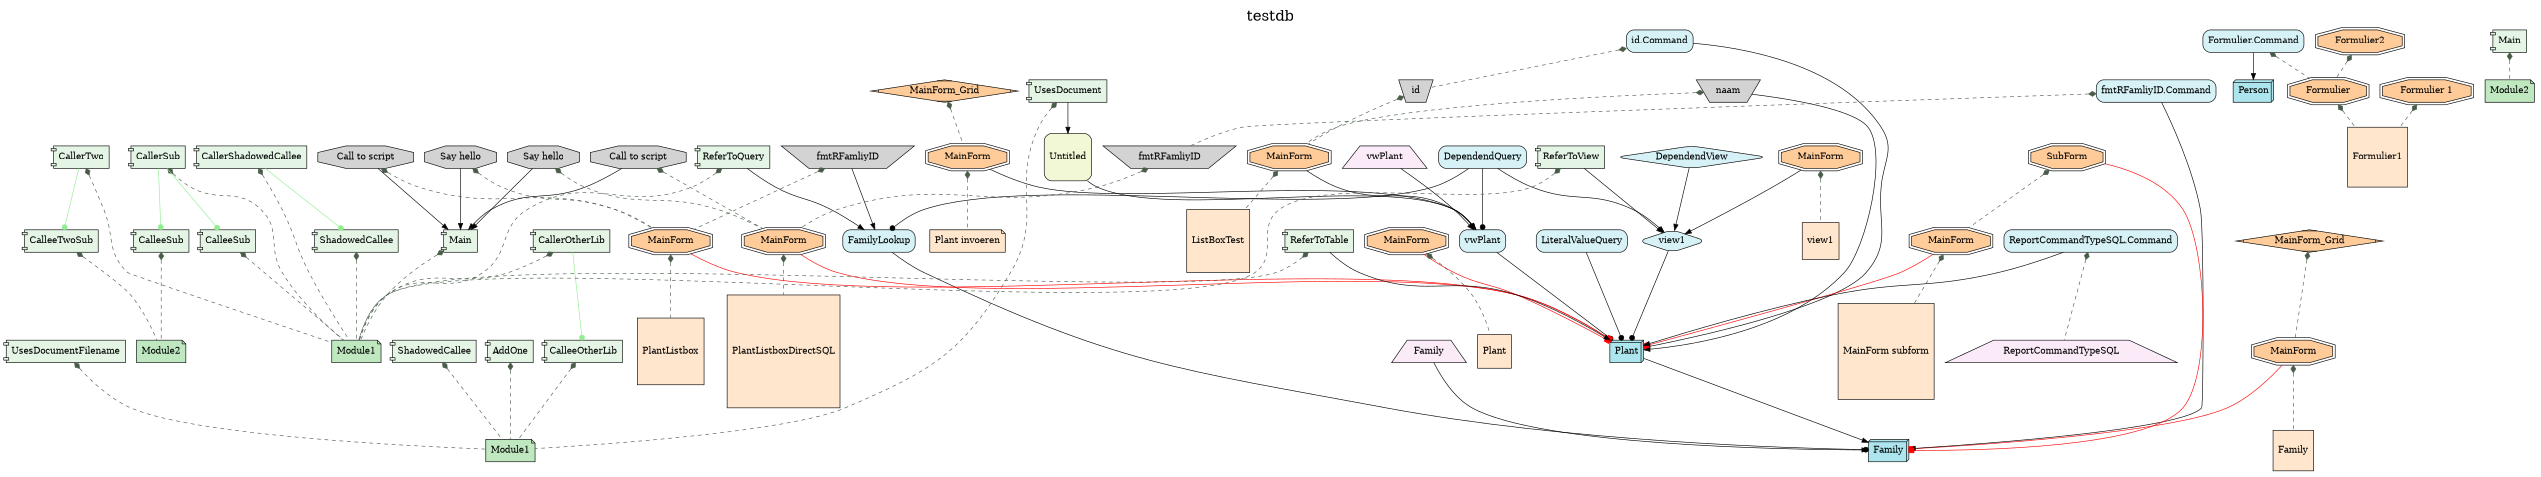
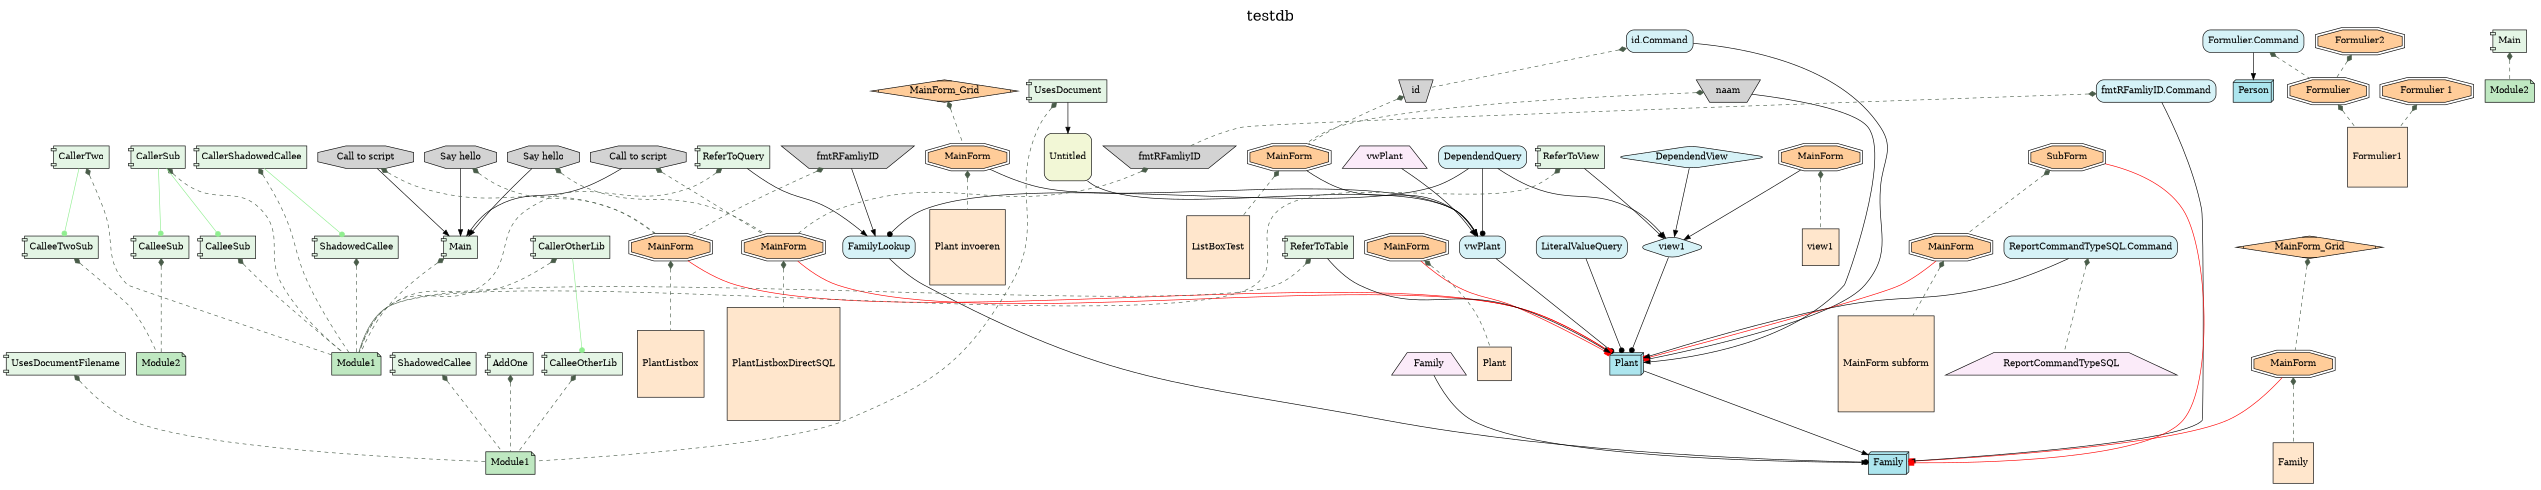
(968, 241) -> (968, 247)
